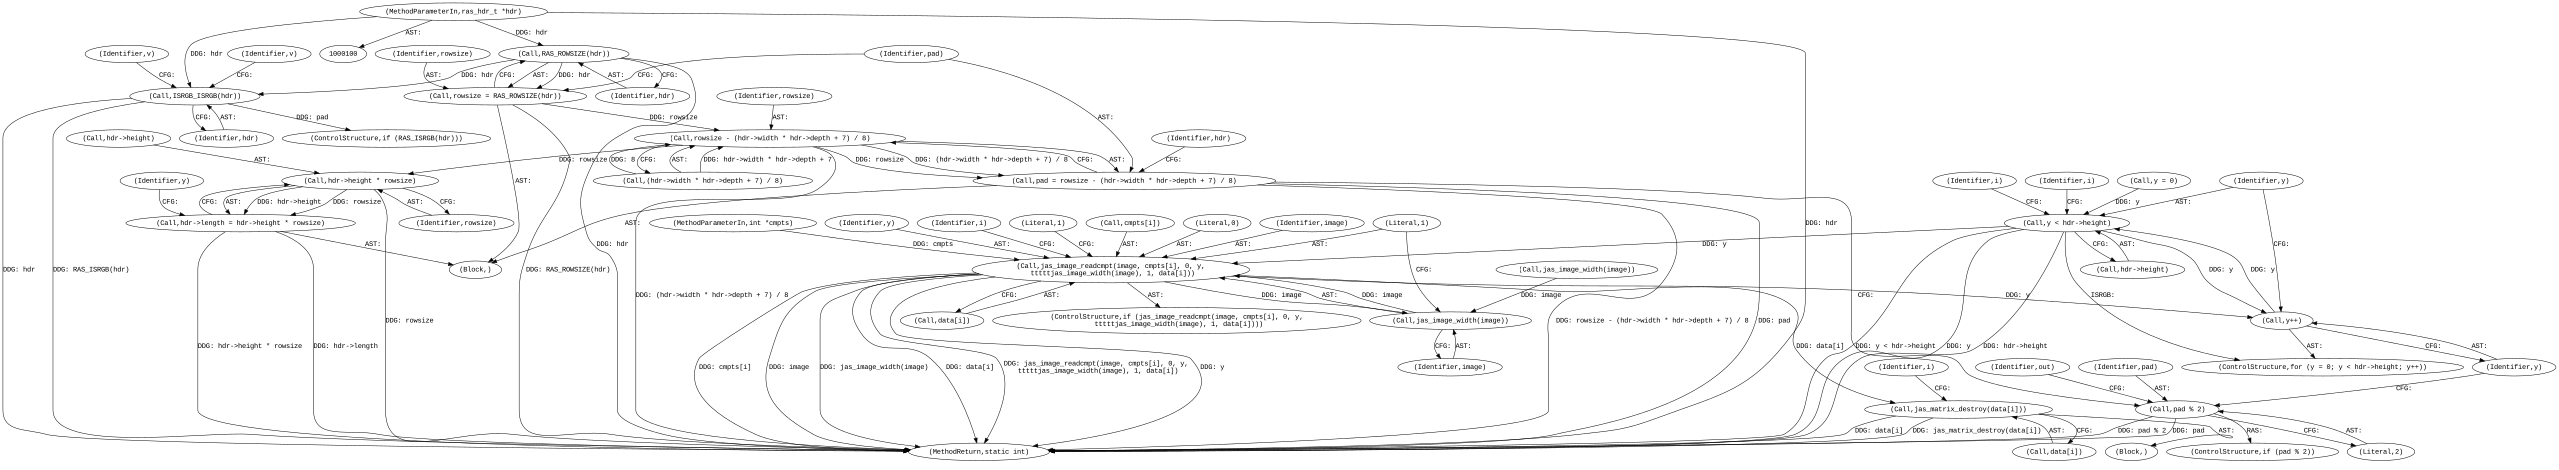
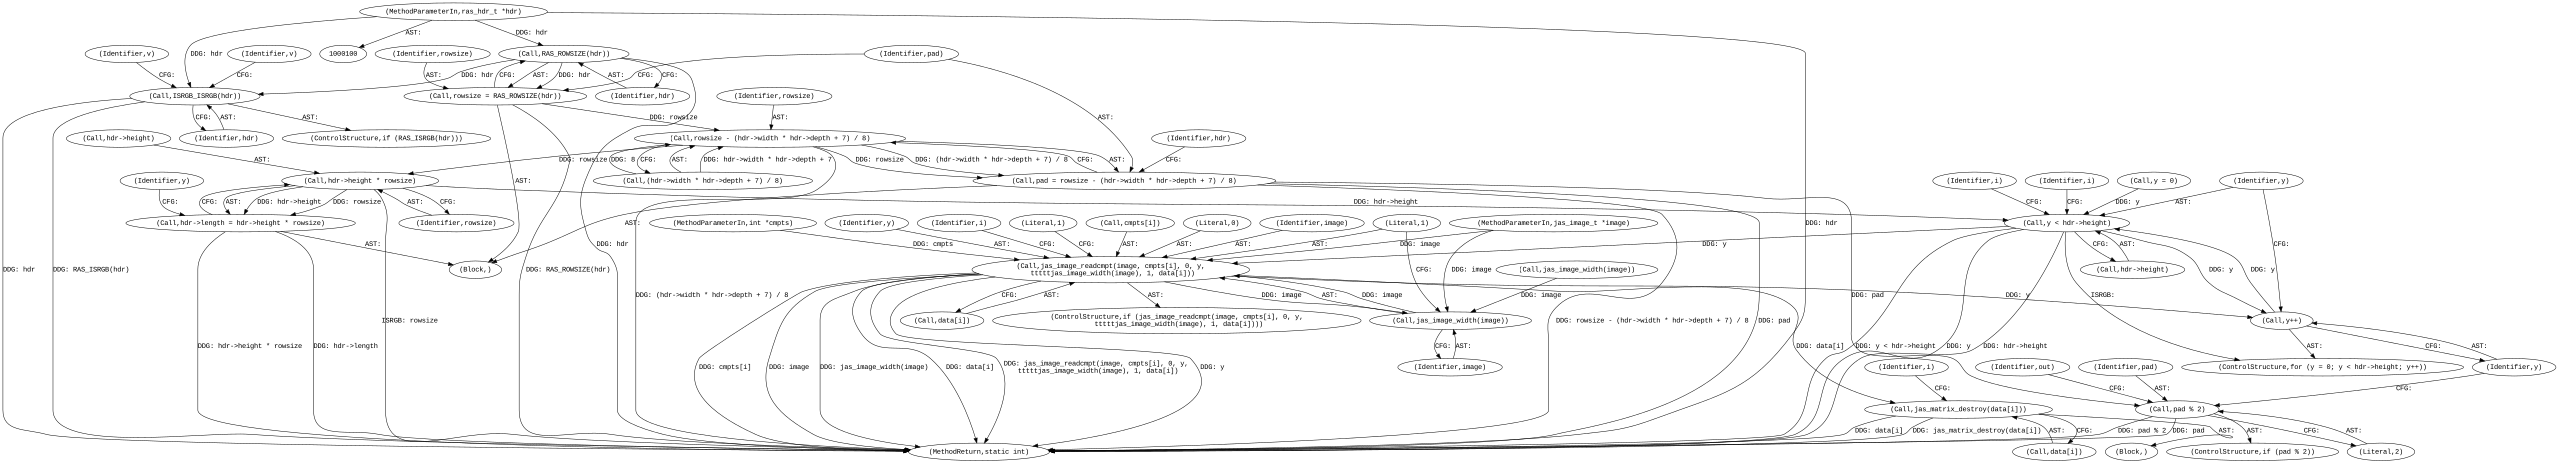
(313, 117) -> (313, 117)
none -> (1214, 205)
none -> (1554, 223)
(1868, 295) -> (1868, 295)
(410, 321) -> (410, 321)
(2257, 431) -> (2257, 431)
